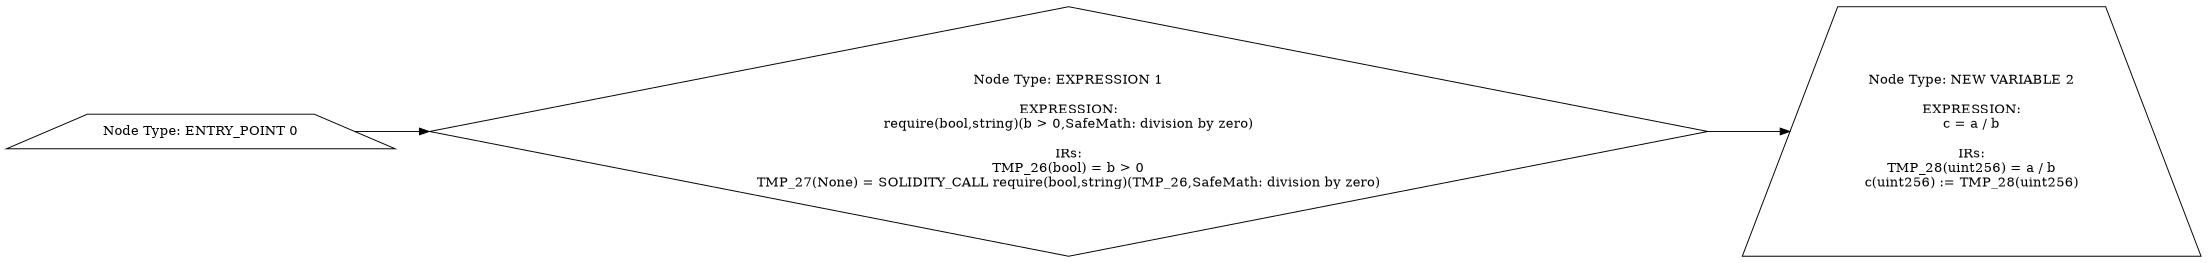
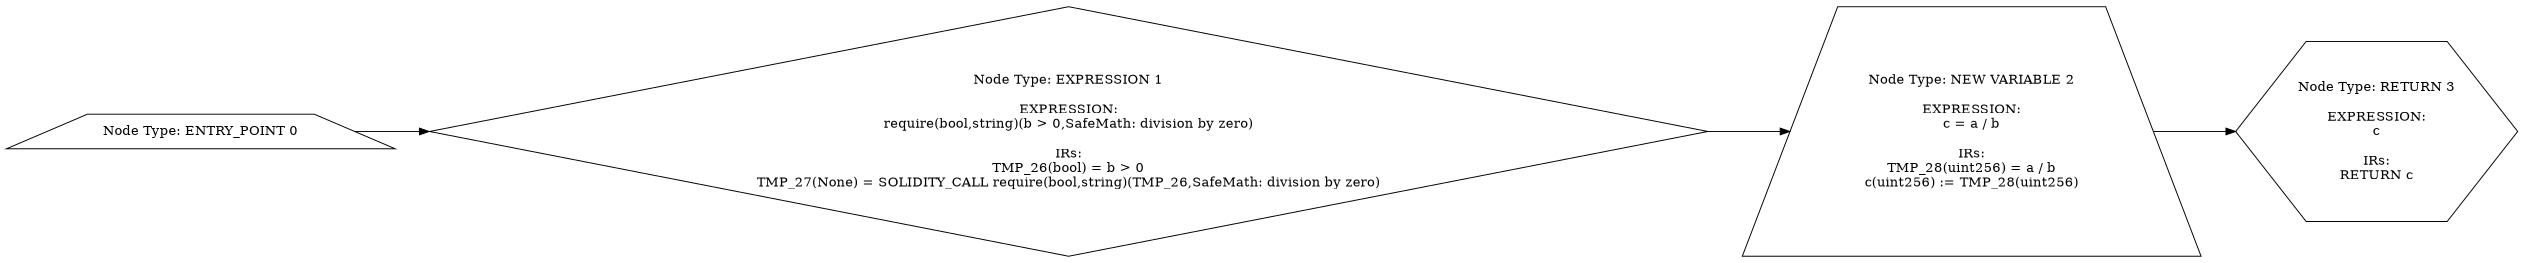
none -> (2377, 131)
